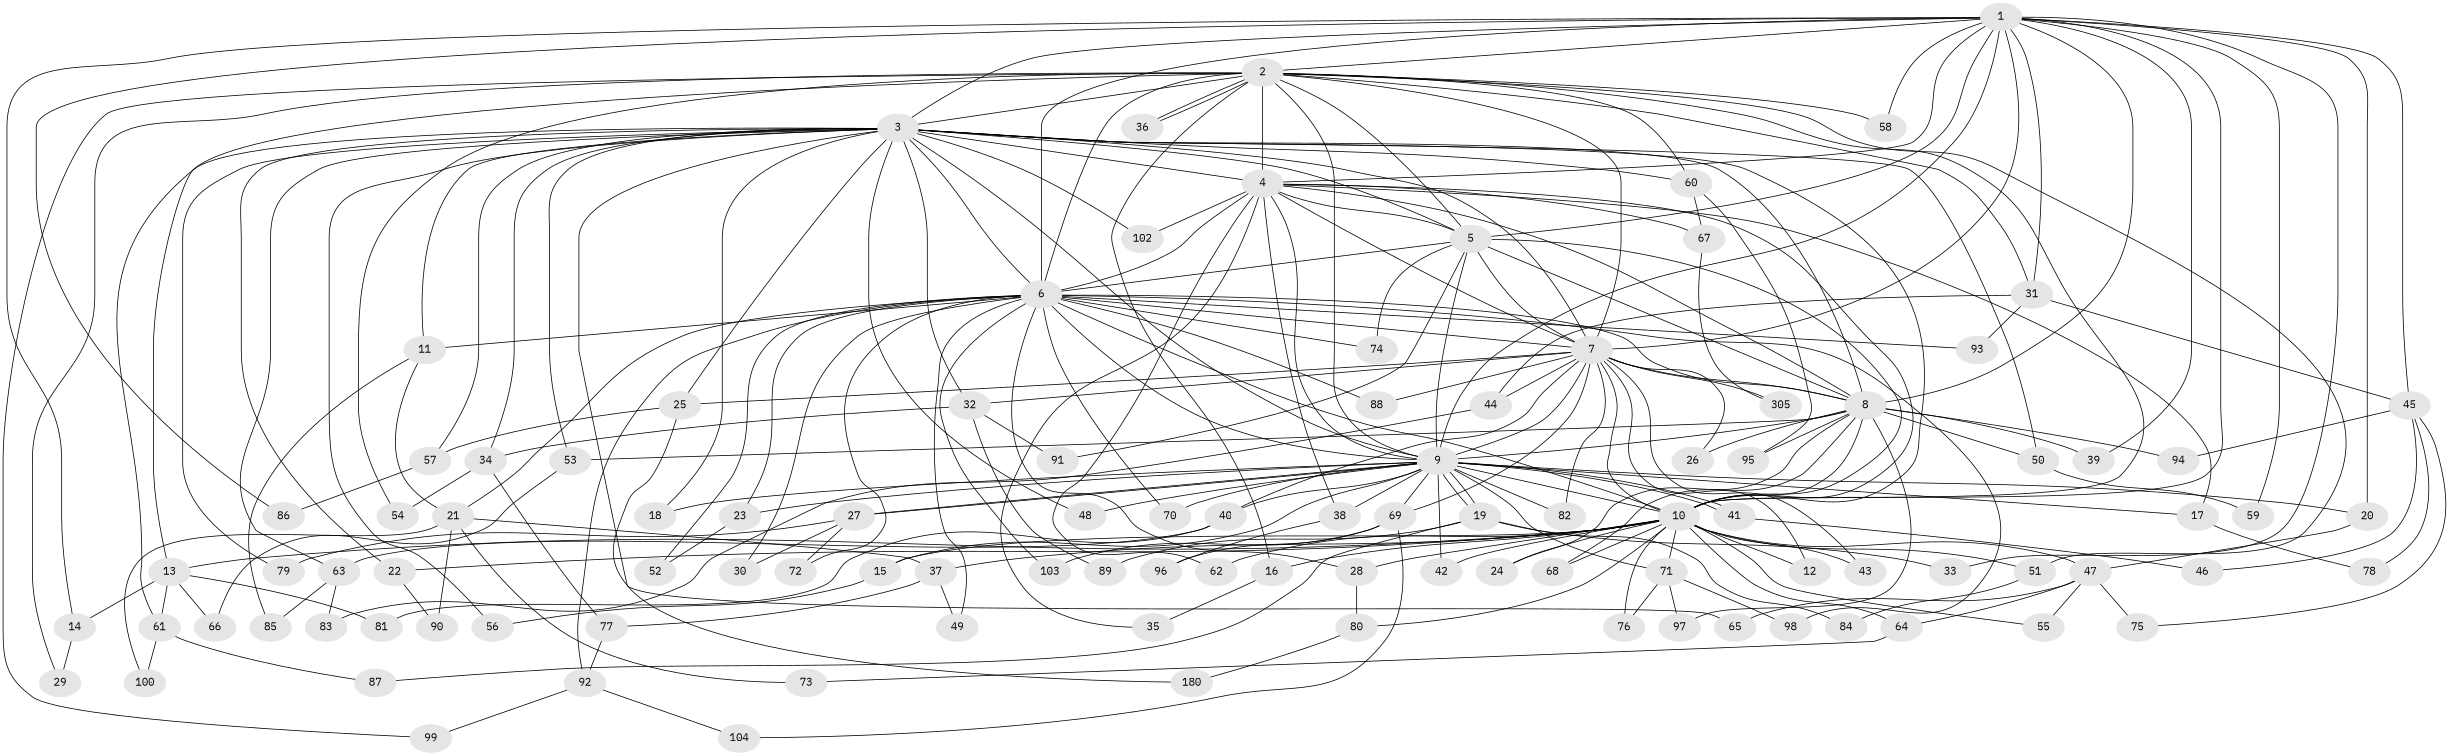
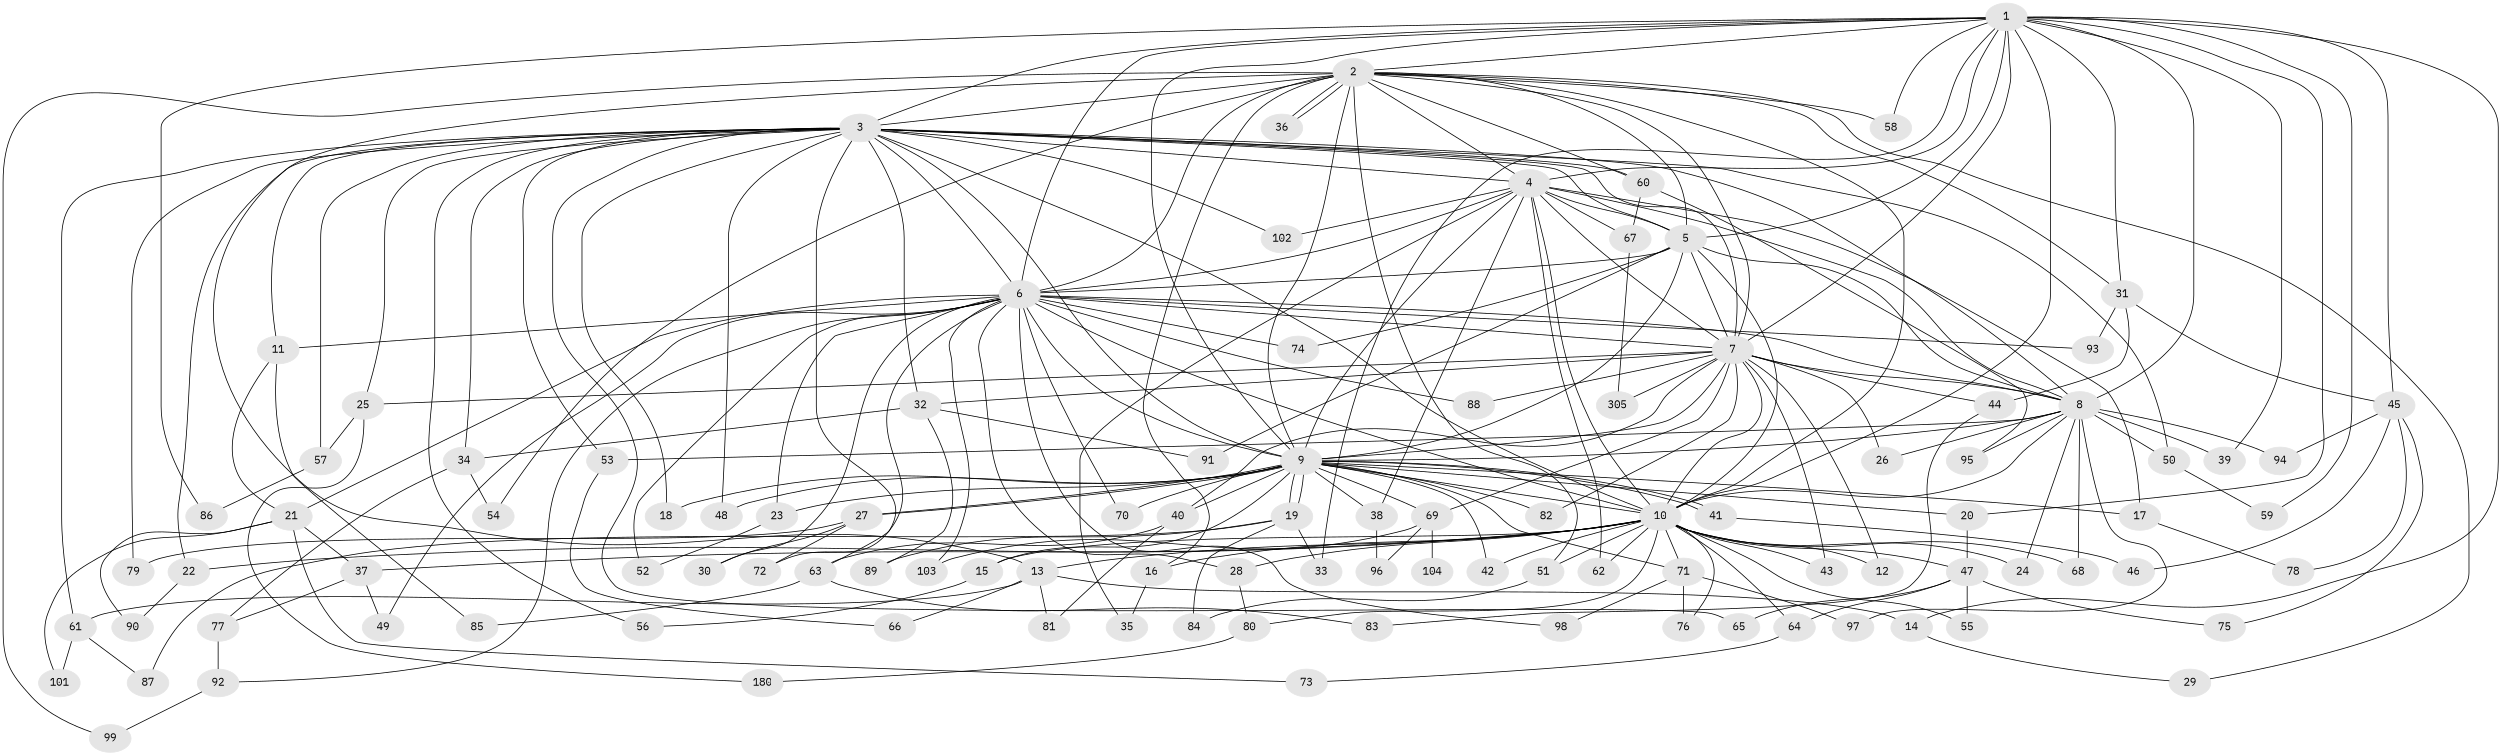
(145, 683) -> (59, 683)
(662, 711) -> none
